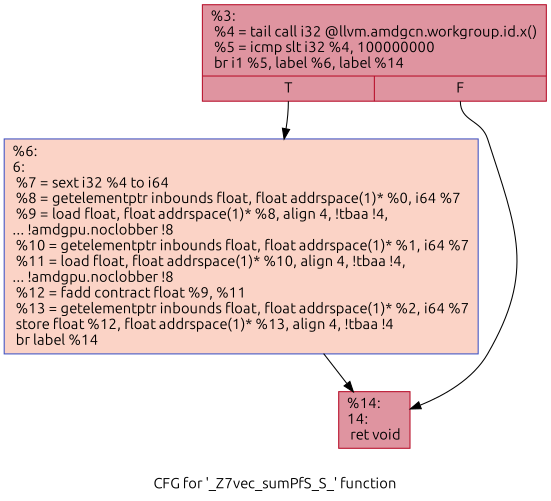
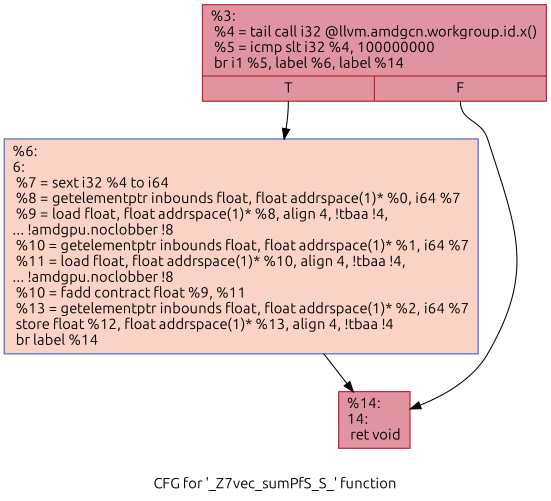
(130, 293) -> (130, 293)
